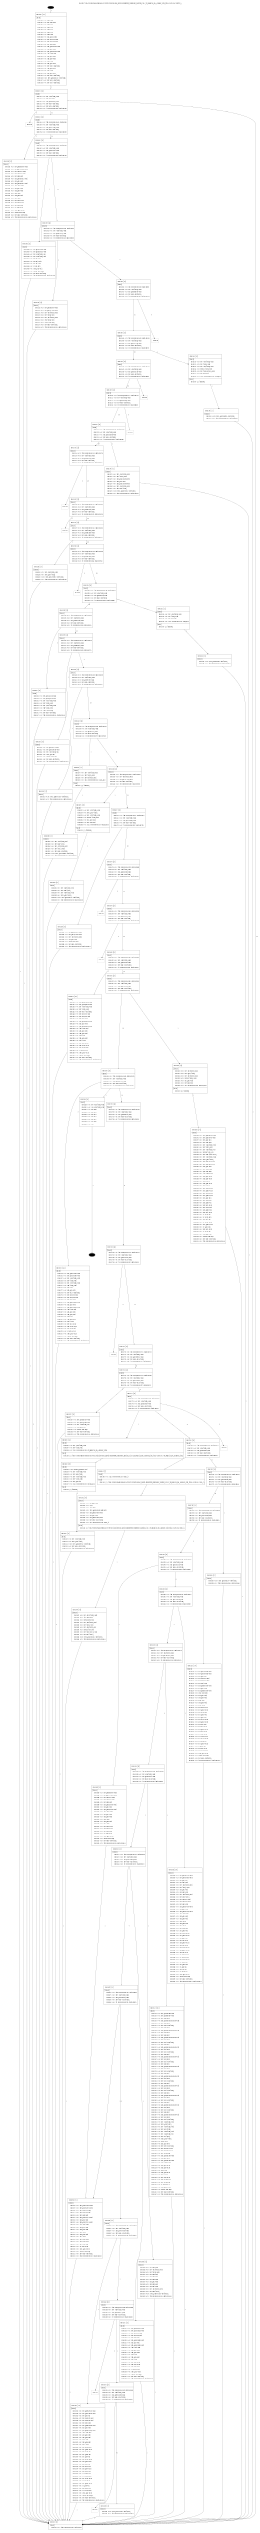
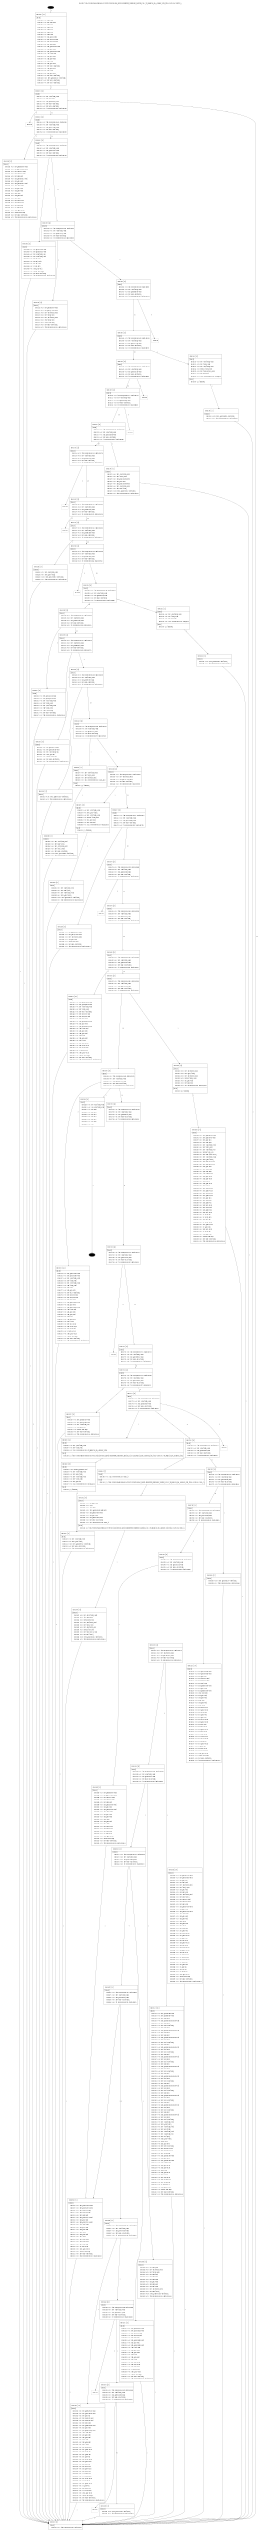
(101, 960) -> none
(175, 1597) -> none
